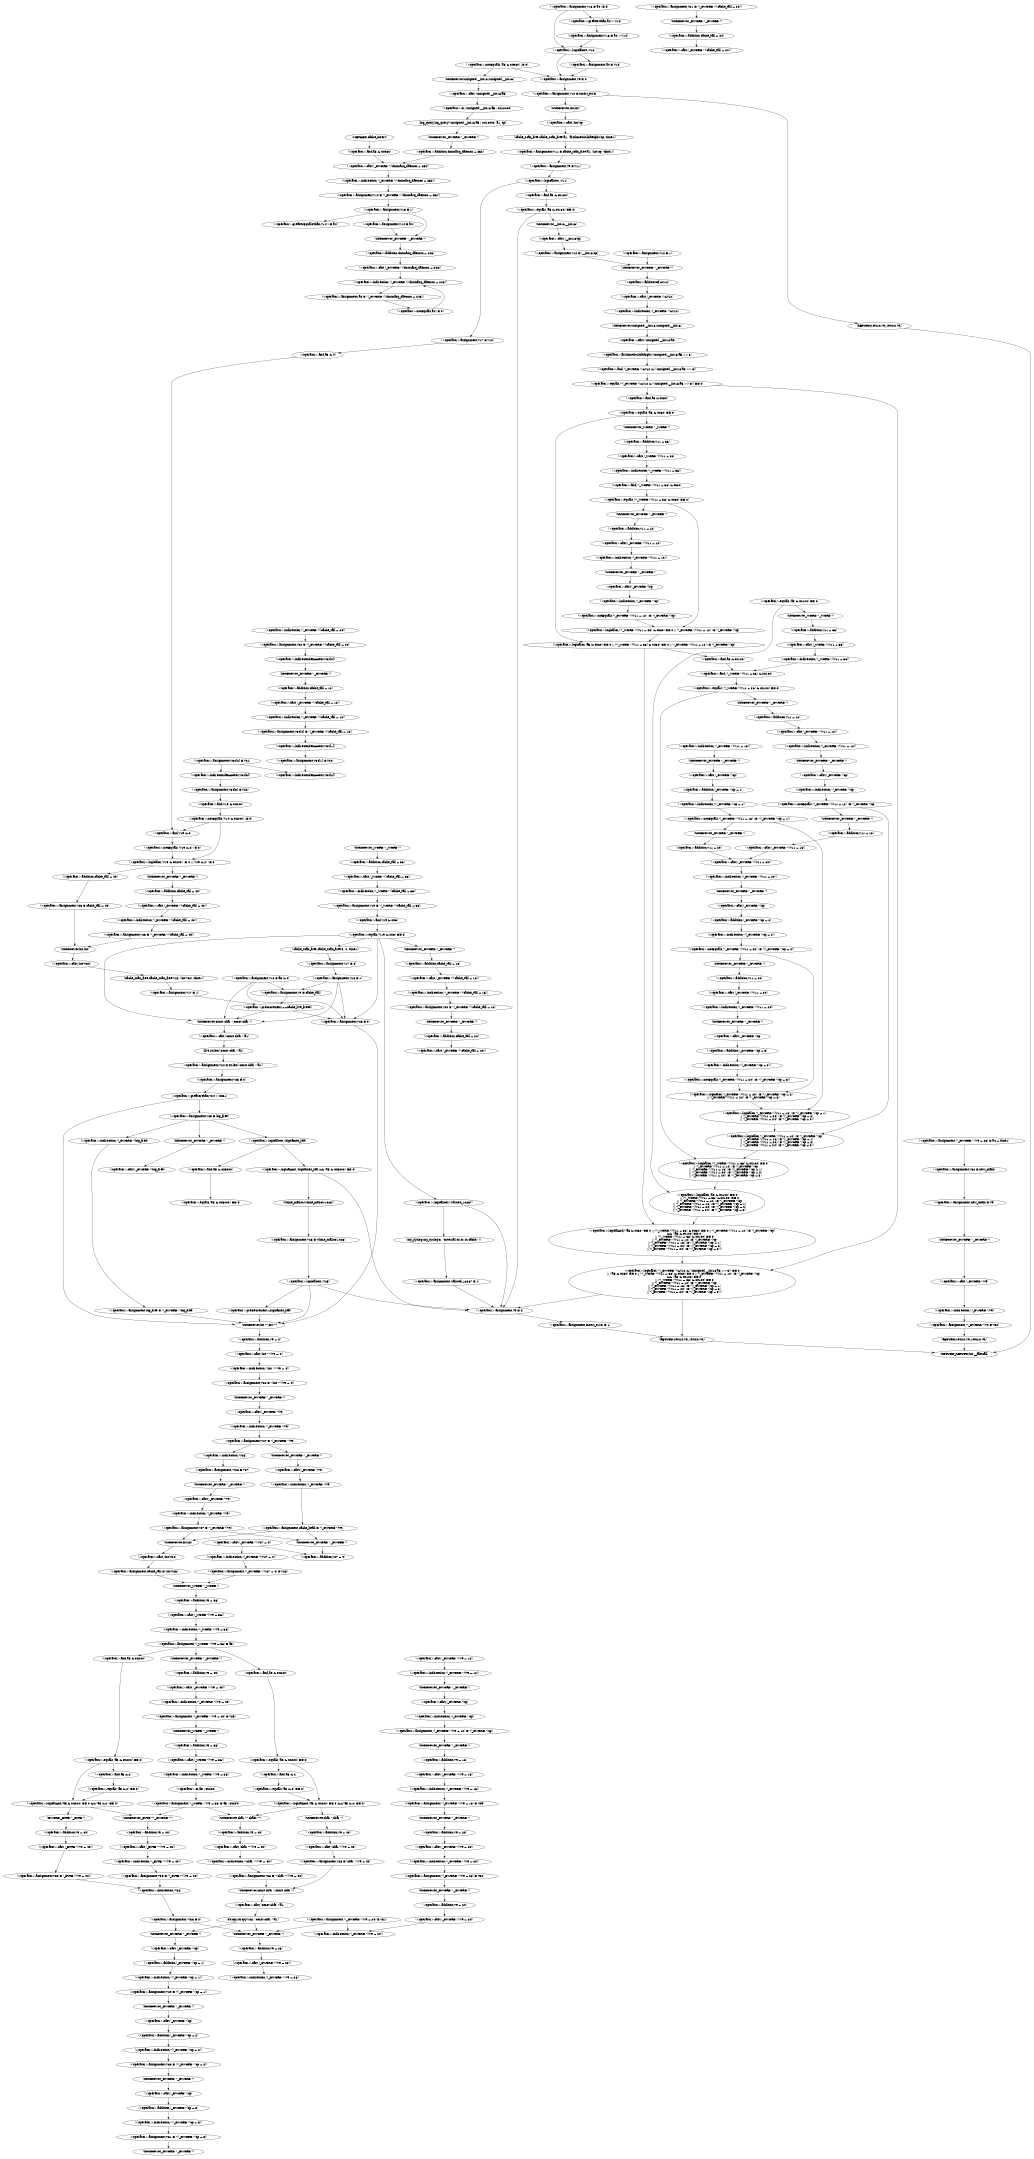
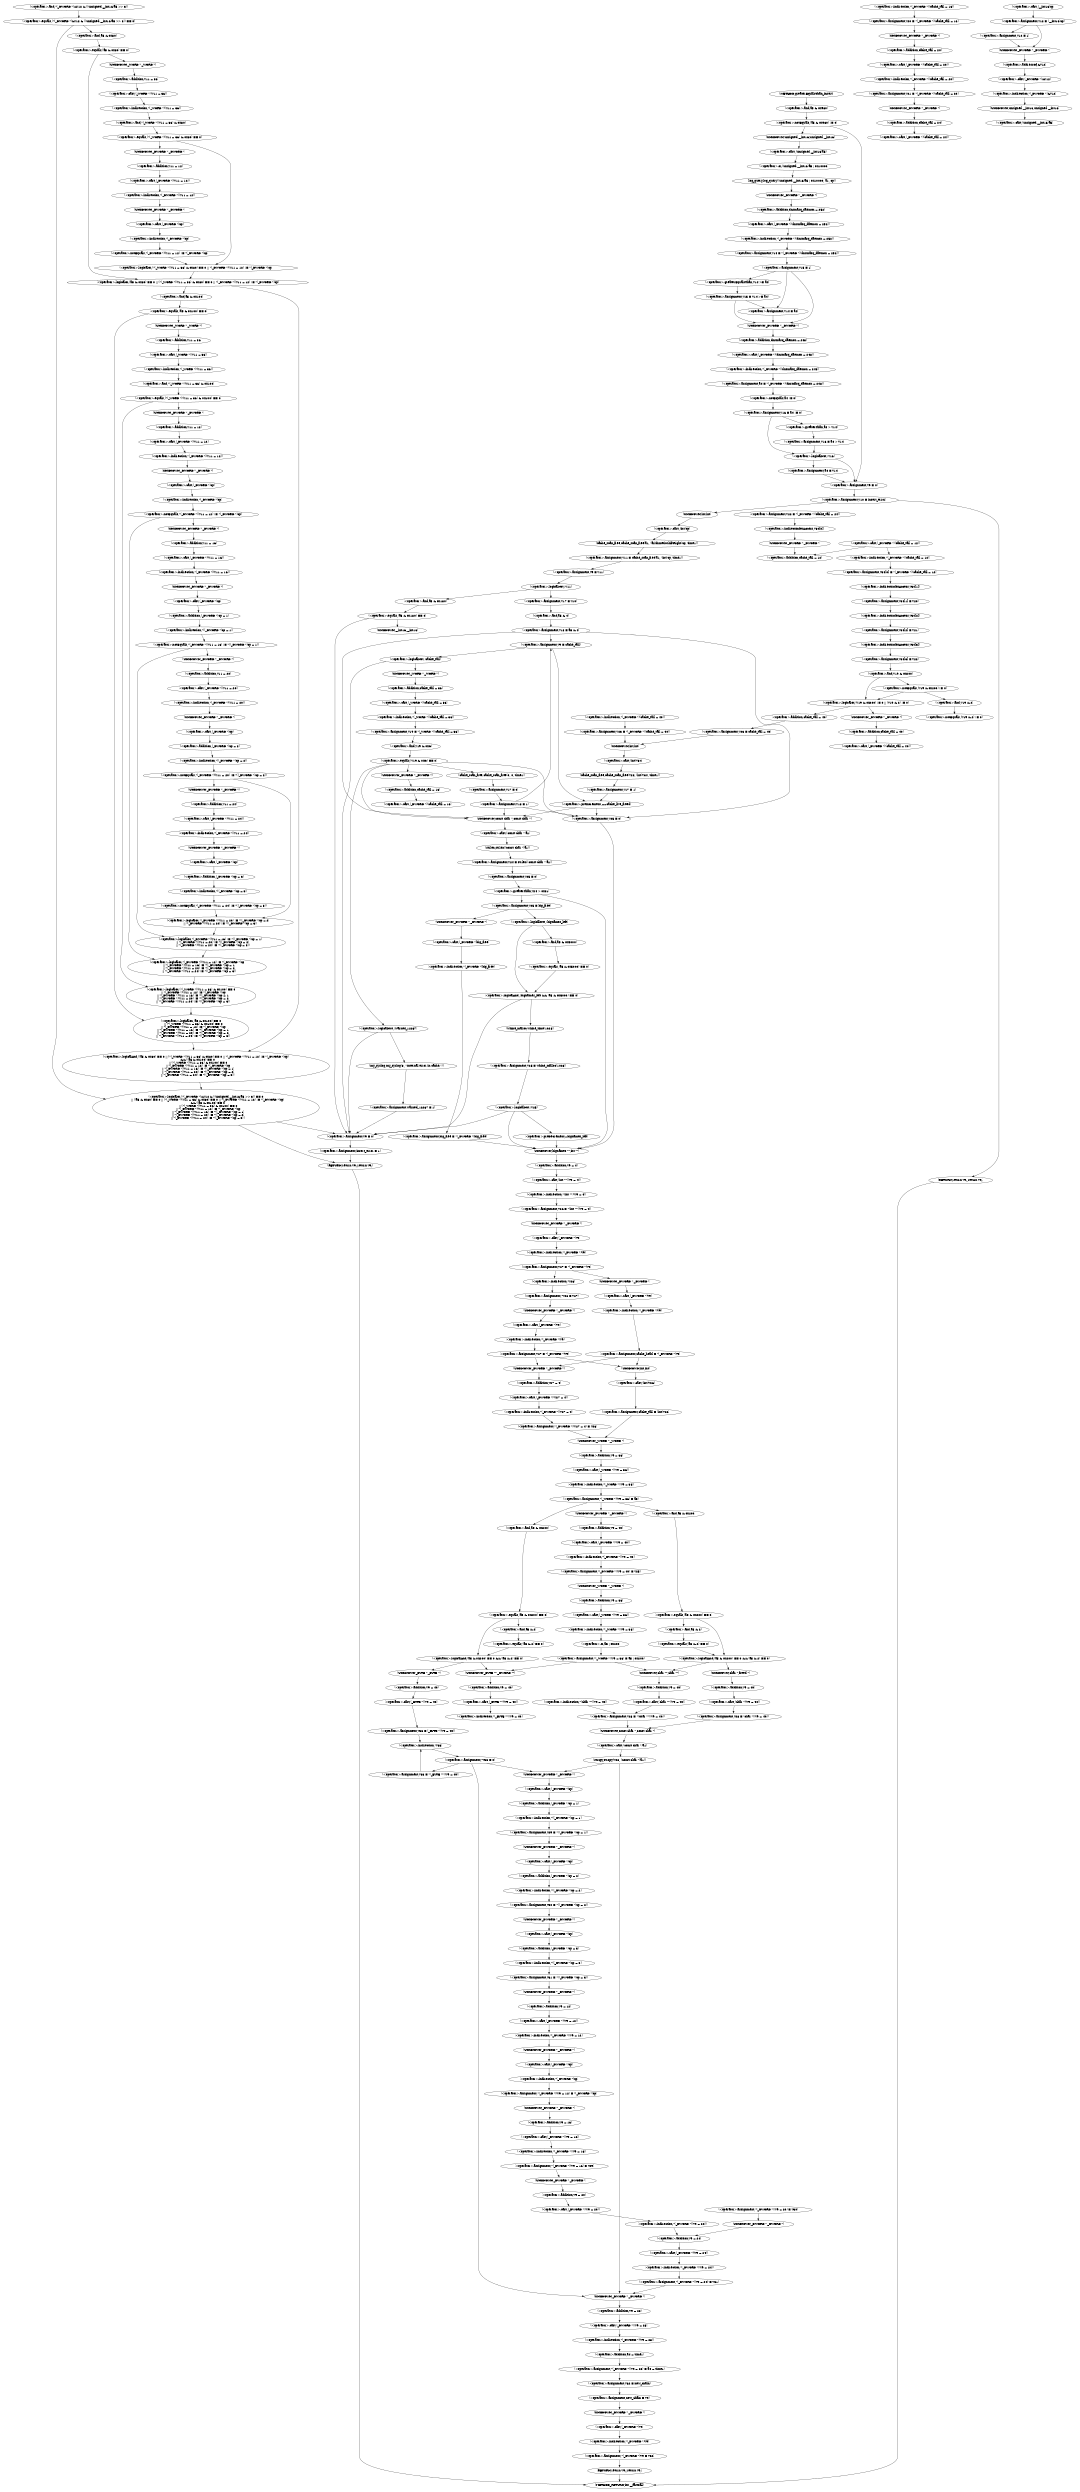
none -> (1020, 28)
none -> (914, 80)
(369, 138) -> (806, 94)
(378, 159) -> (806, 115)
(558, 231) -> none
(443, 294) -> (773, 405)
none -> (737, 297)
(647, 355) -> none
(171, 541) -> (551, 622)
(305, 631) -> none
none -> (415, 660)
(729, 666) -> (180, 303)
(305, 695) -> (841, 551)
(263, 768) -> (890, 622)
(172, 854) -> (870, 685)
(759, 855) -> (194, 564)
(165, 913) -> none
none -> (546, 981)
(446, 985) -> none
(224, 1051) -> (508, 848)
(158, 1129) -> (461, 954)
(309, 1203) -> (530, 1029)
(259, 1325) -> (557, 1151)
(964, 1354) -> (620, 2485)
(282, 1550) -> (539, 1390)
(66, 1818) -> (419, 1673)
(240, 1818) -> (659, 1673)
(324, 1818) -> (730, 1673)
(240, 1854) -> (644, 1709)
(153, 1868) -> (447, 1767)
(445, 1868) -> (675, 2231)
(348, 1926) -> (679, 2274)
none -> (549, 2007)
none -> (620, 2355)
